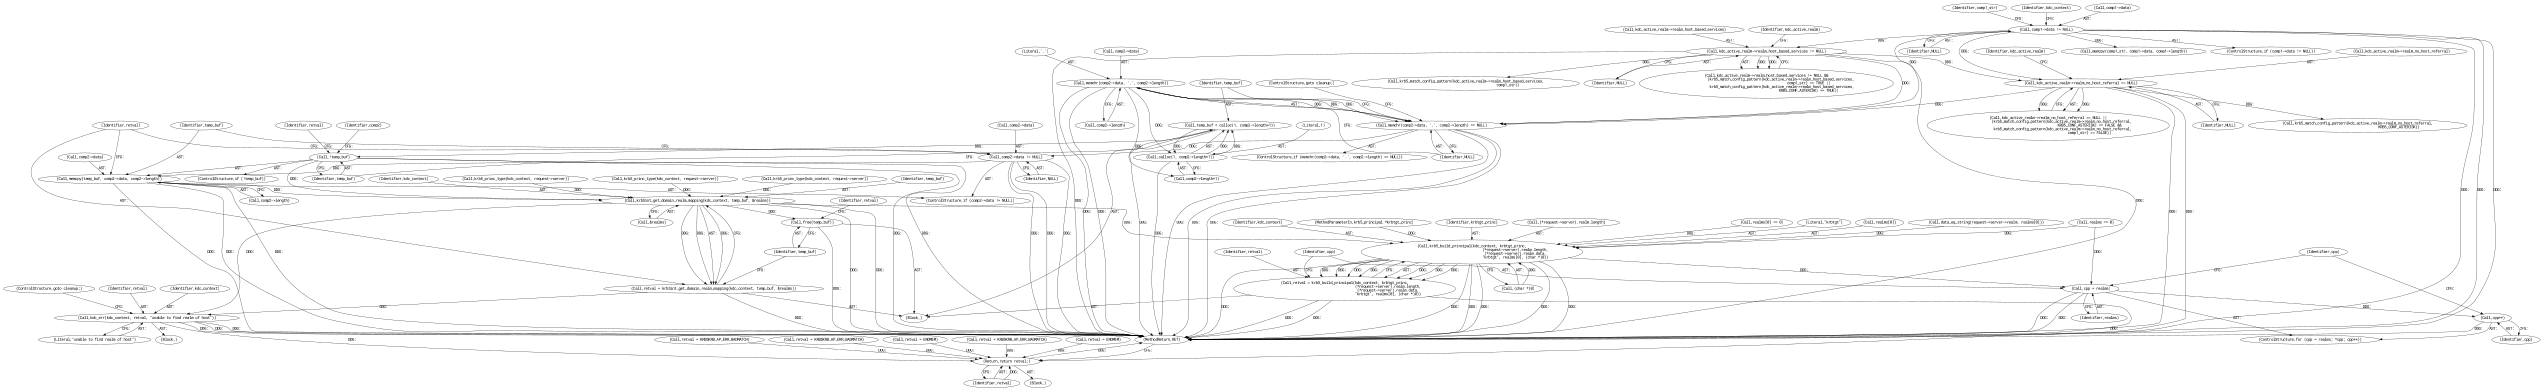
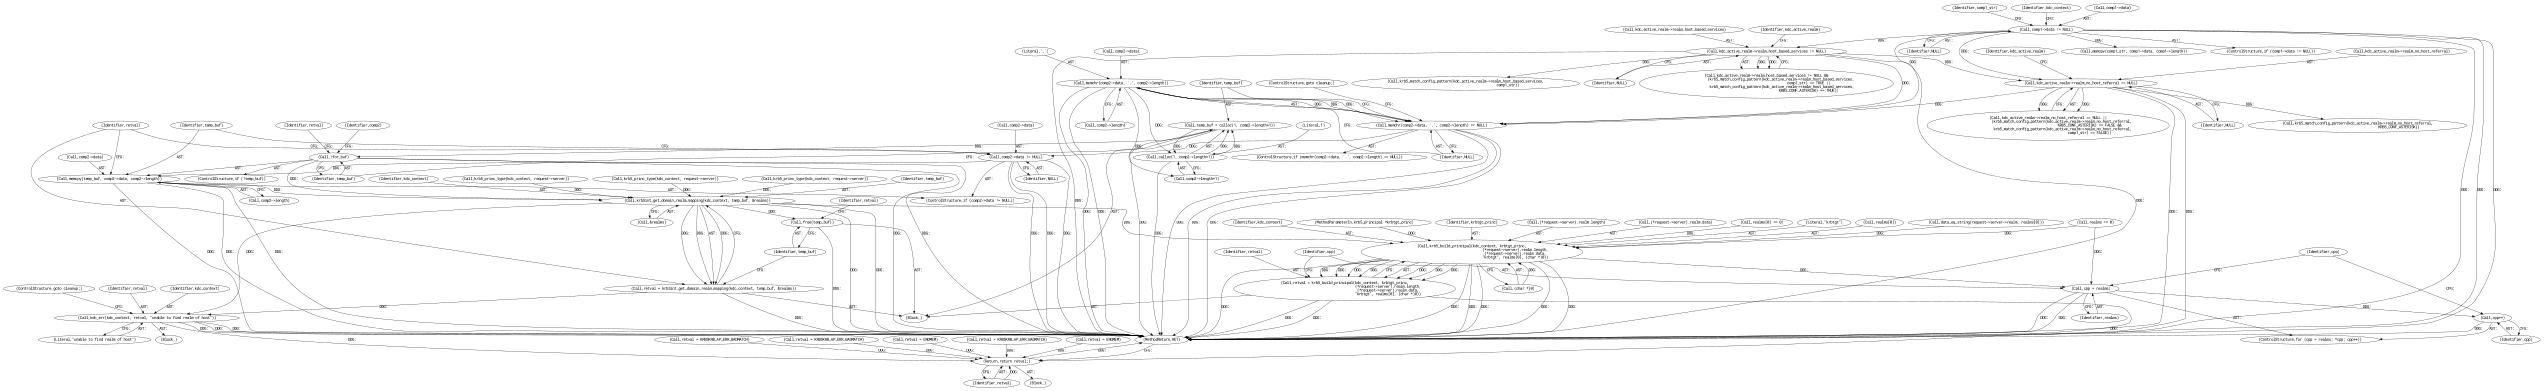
(333, 157) -> (333, 157)
none -> (1675, 223)
